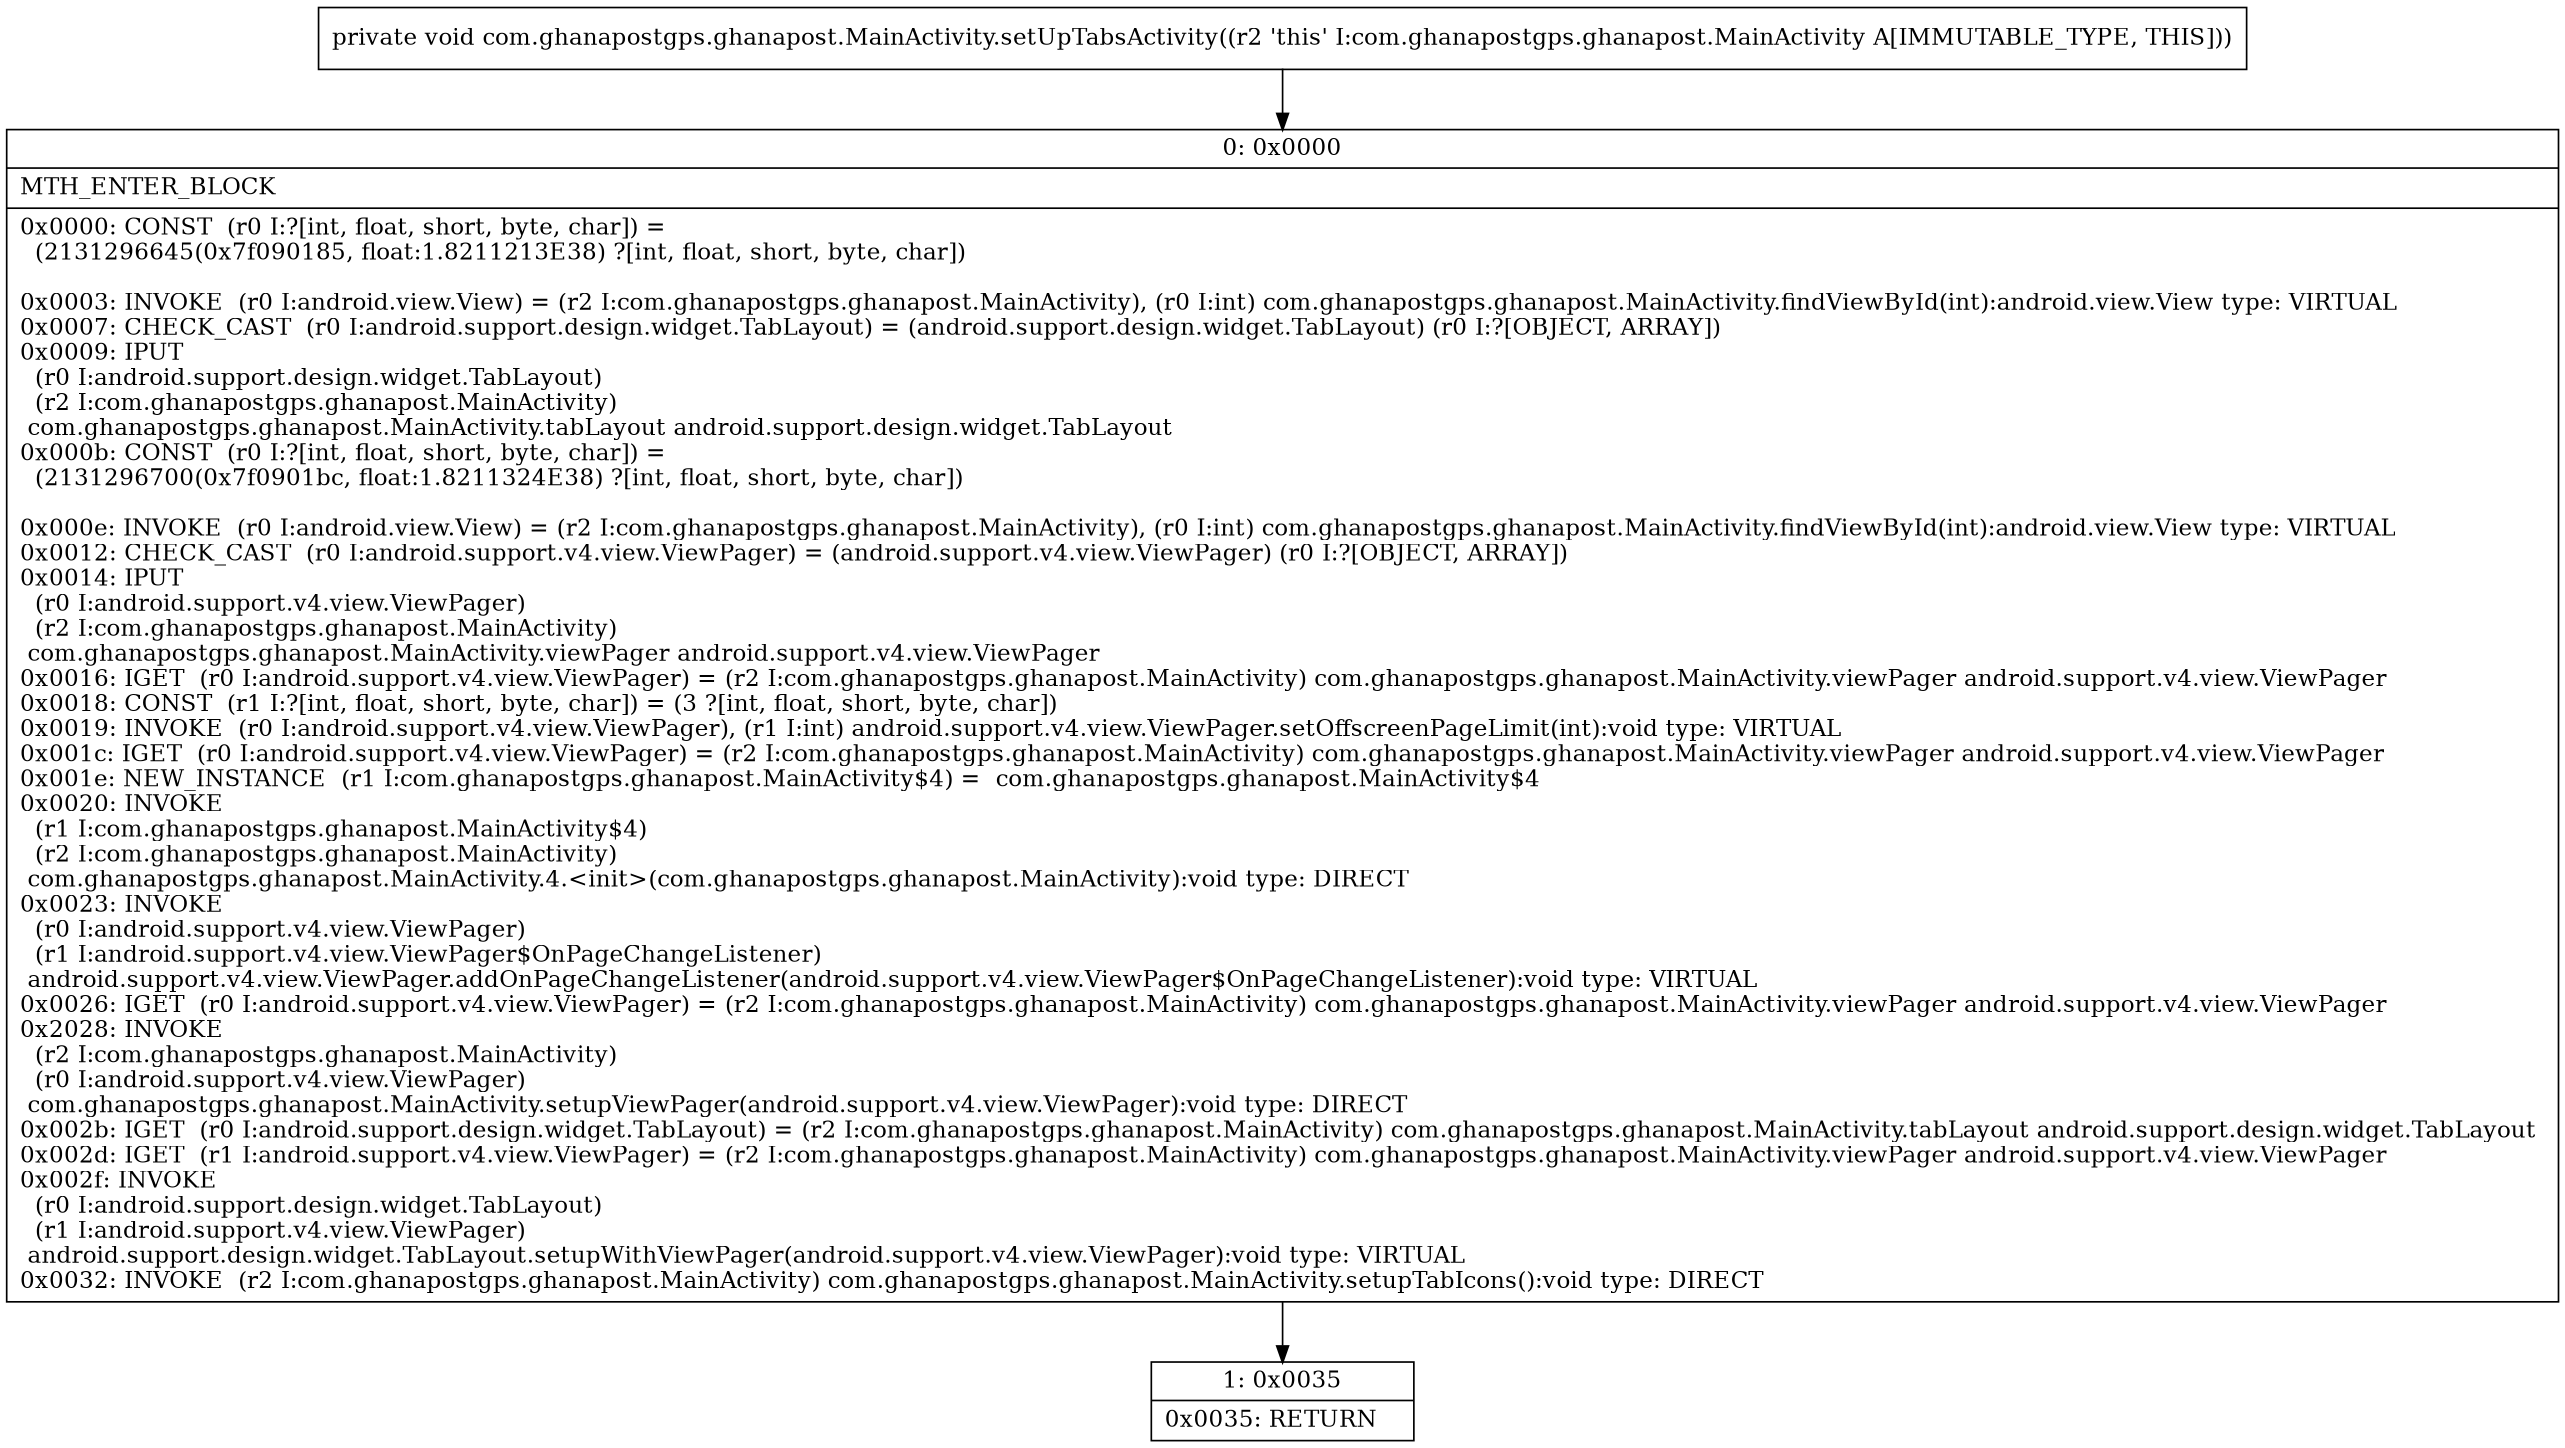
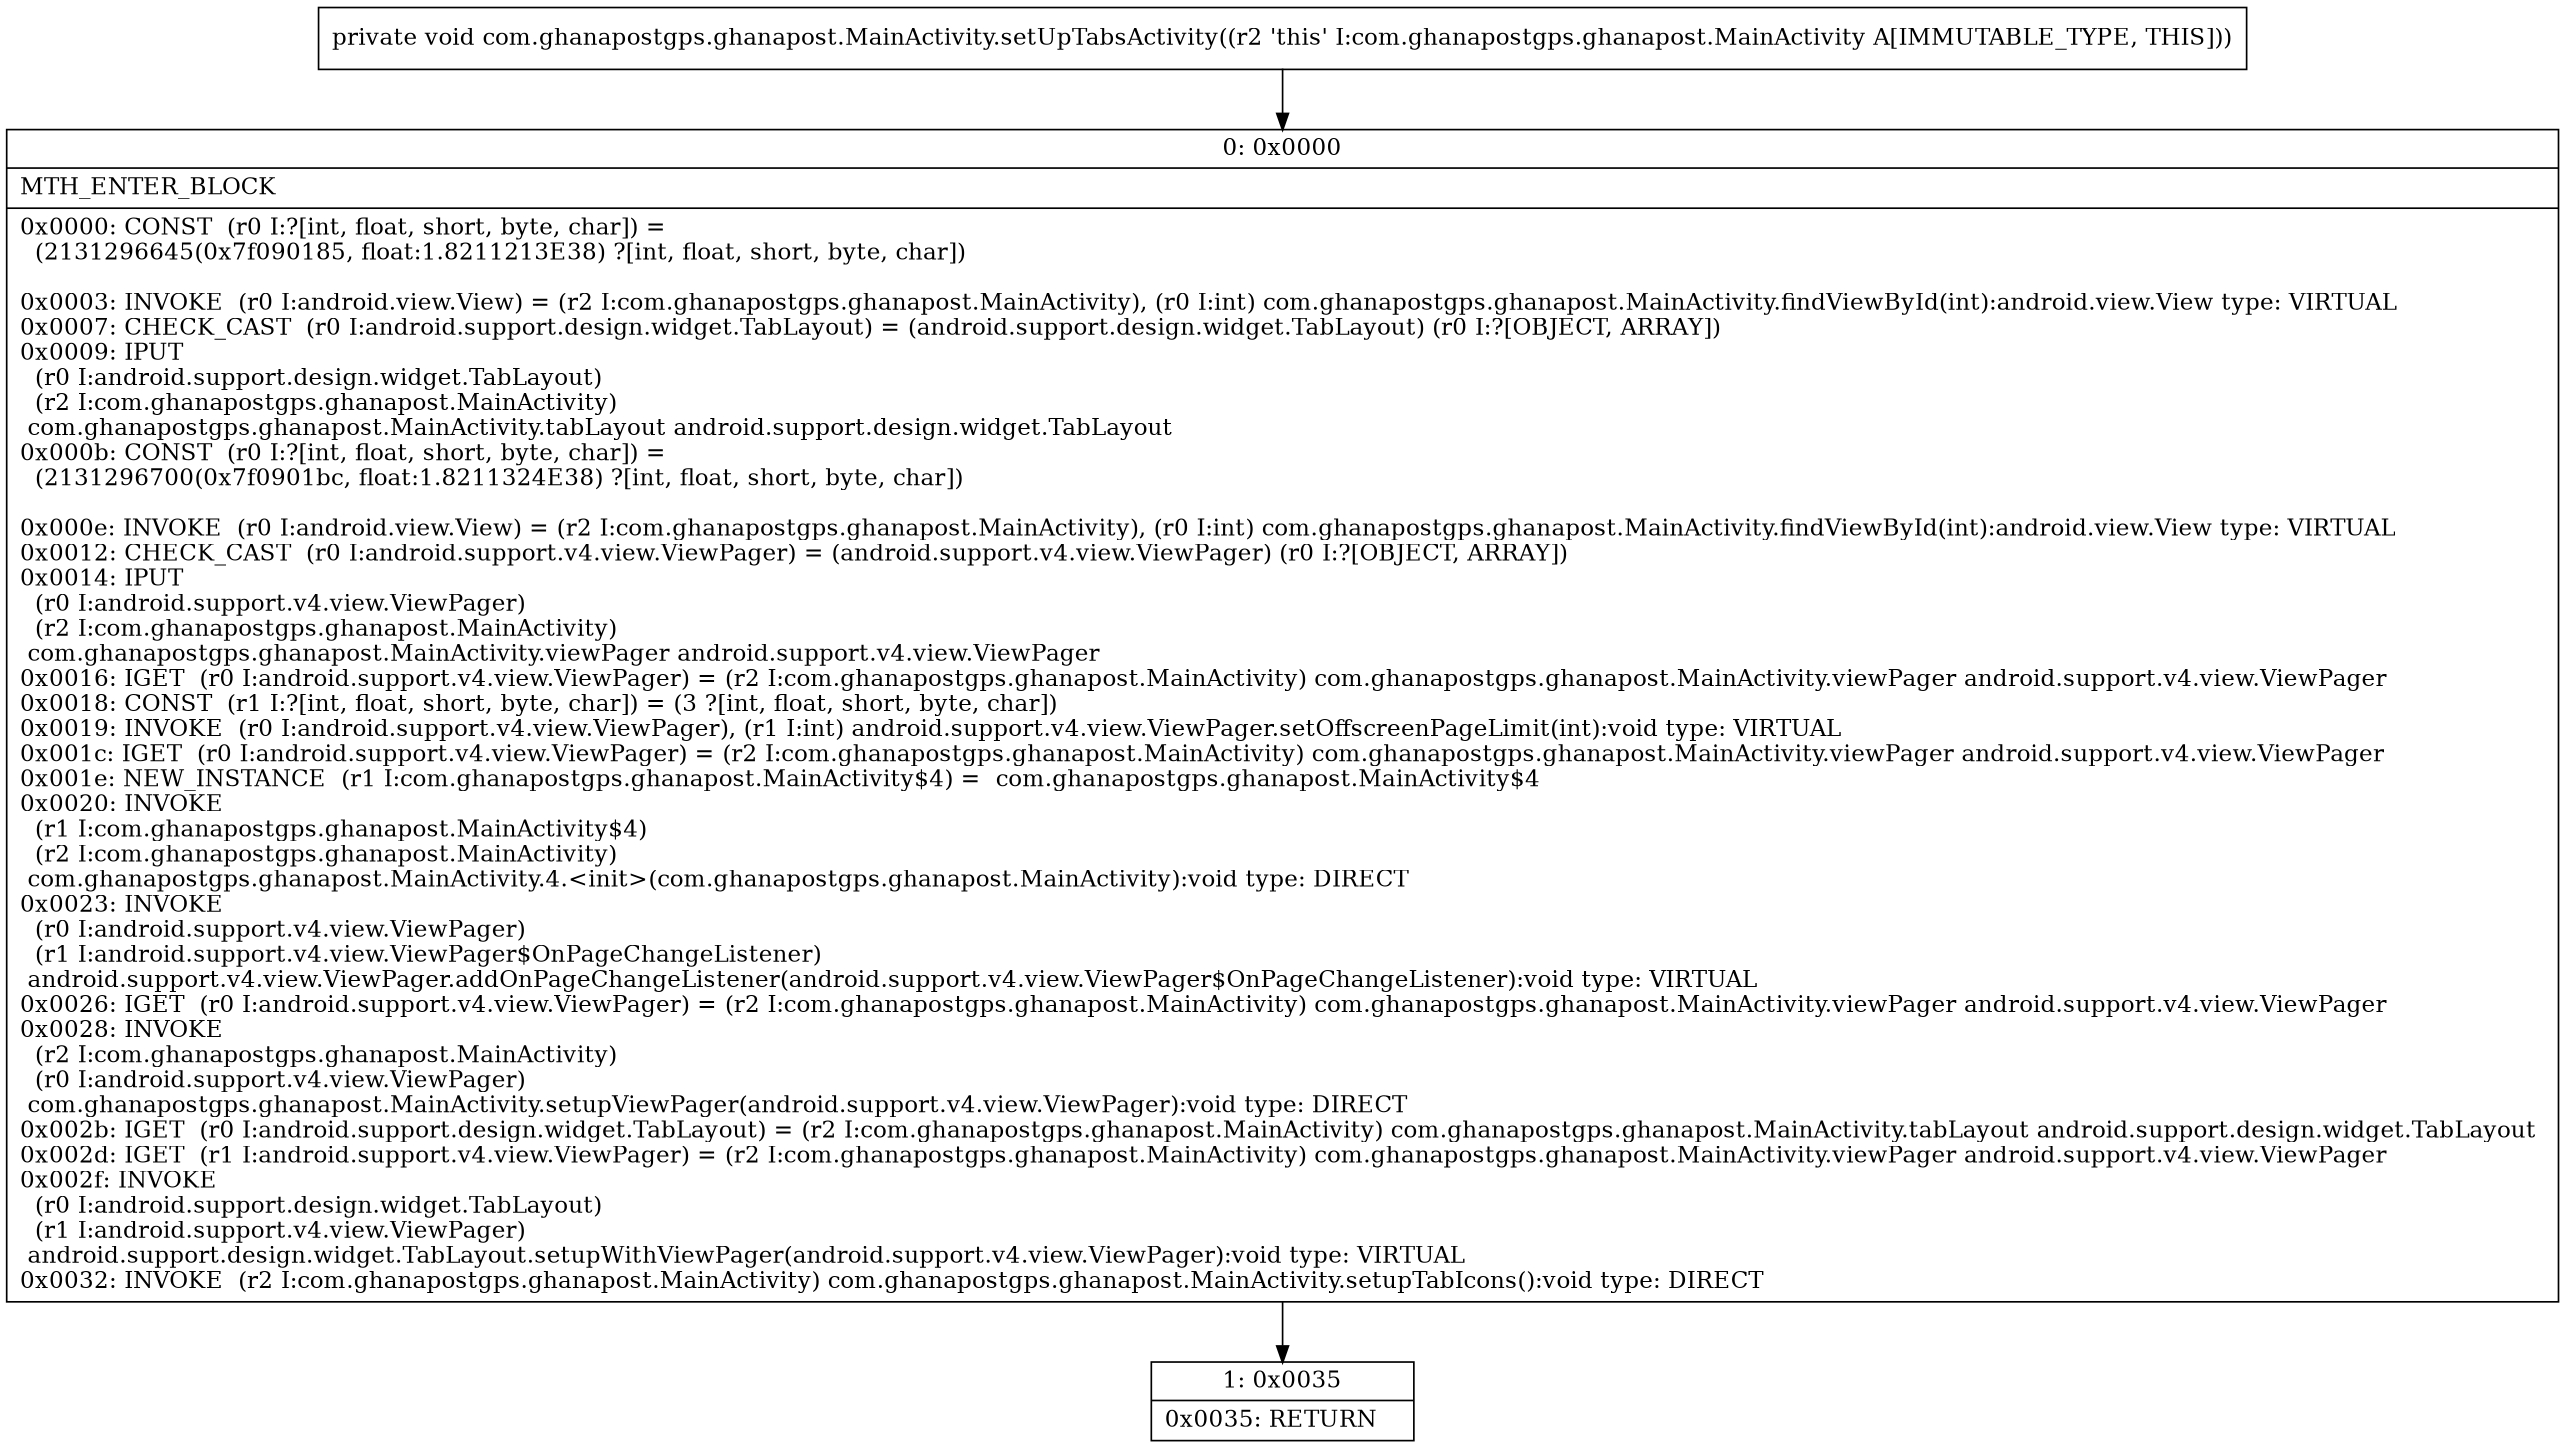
(130, 1030) -> (130, 1030)
